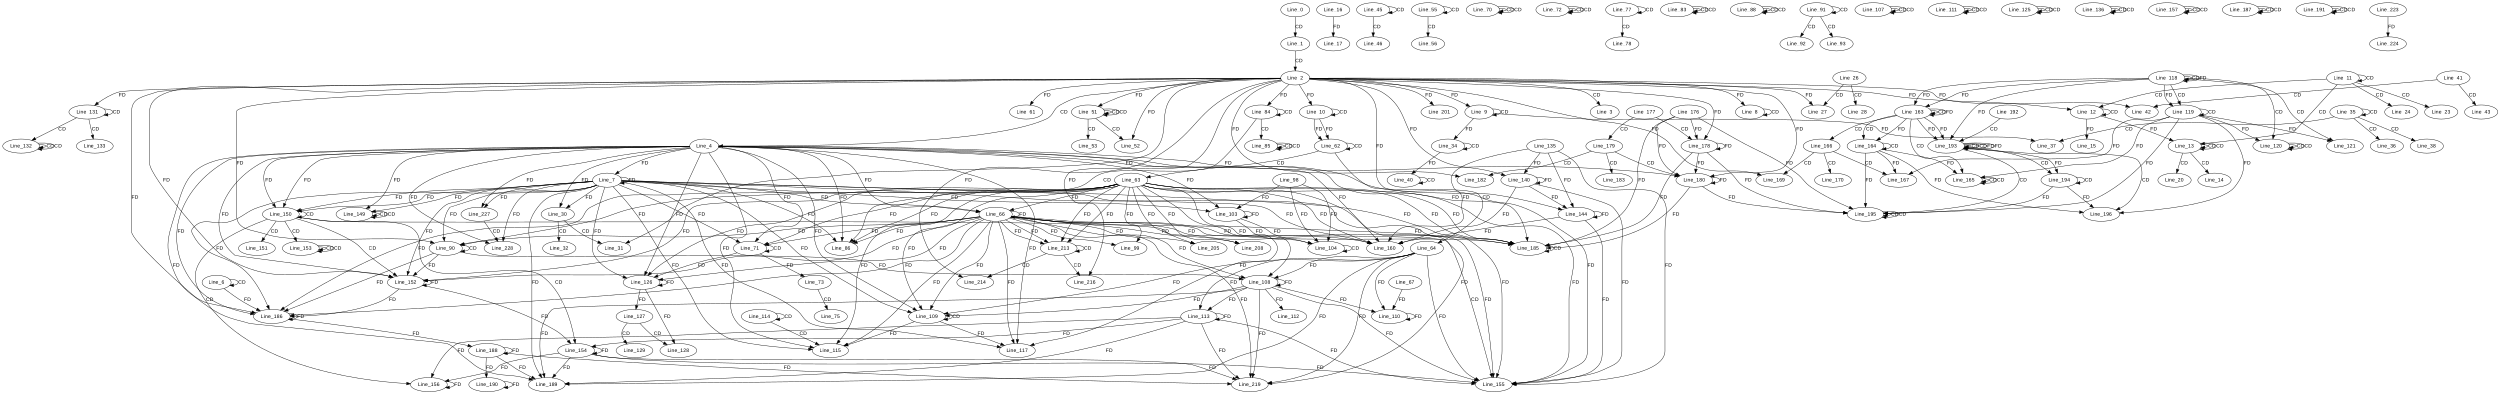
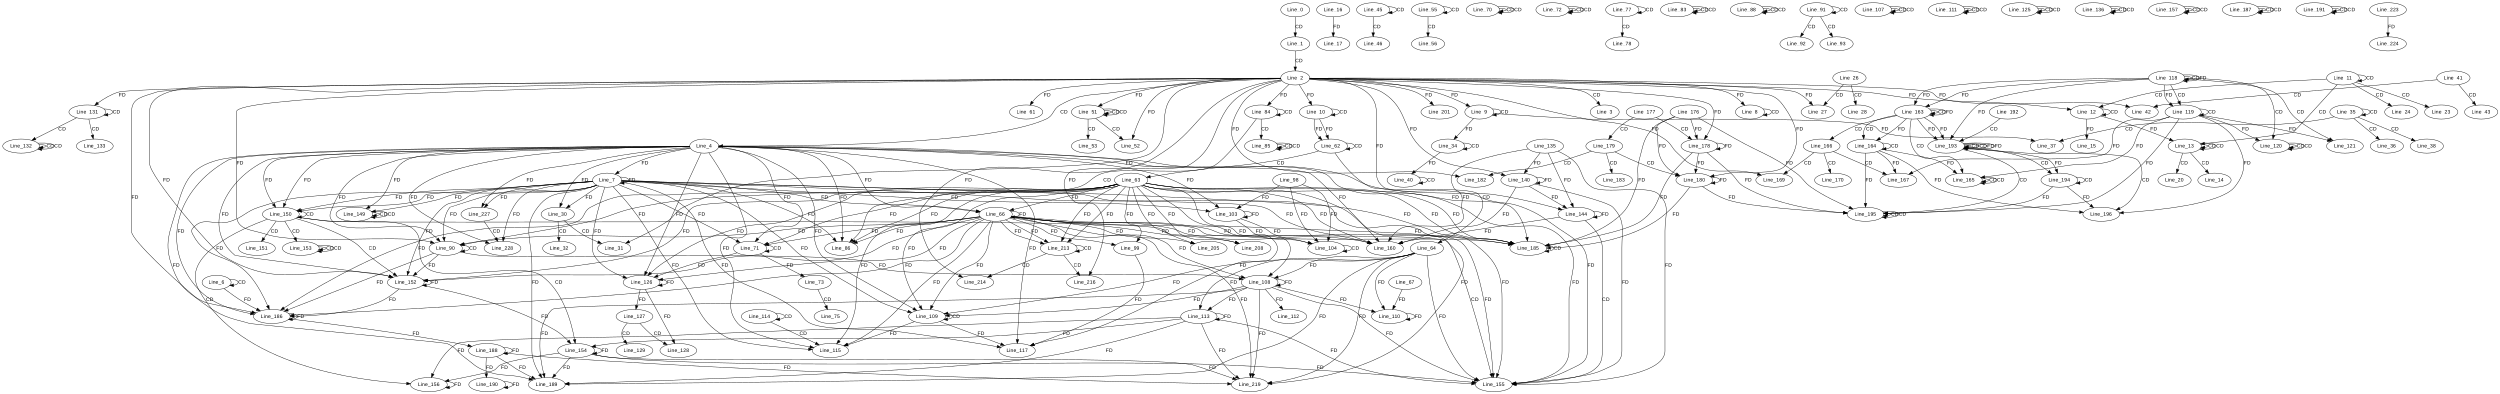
(1197, 162) -> (402, 159)
(1008, 280) -> (1107, 314)
(1606, 299) -> (1606, 299)
